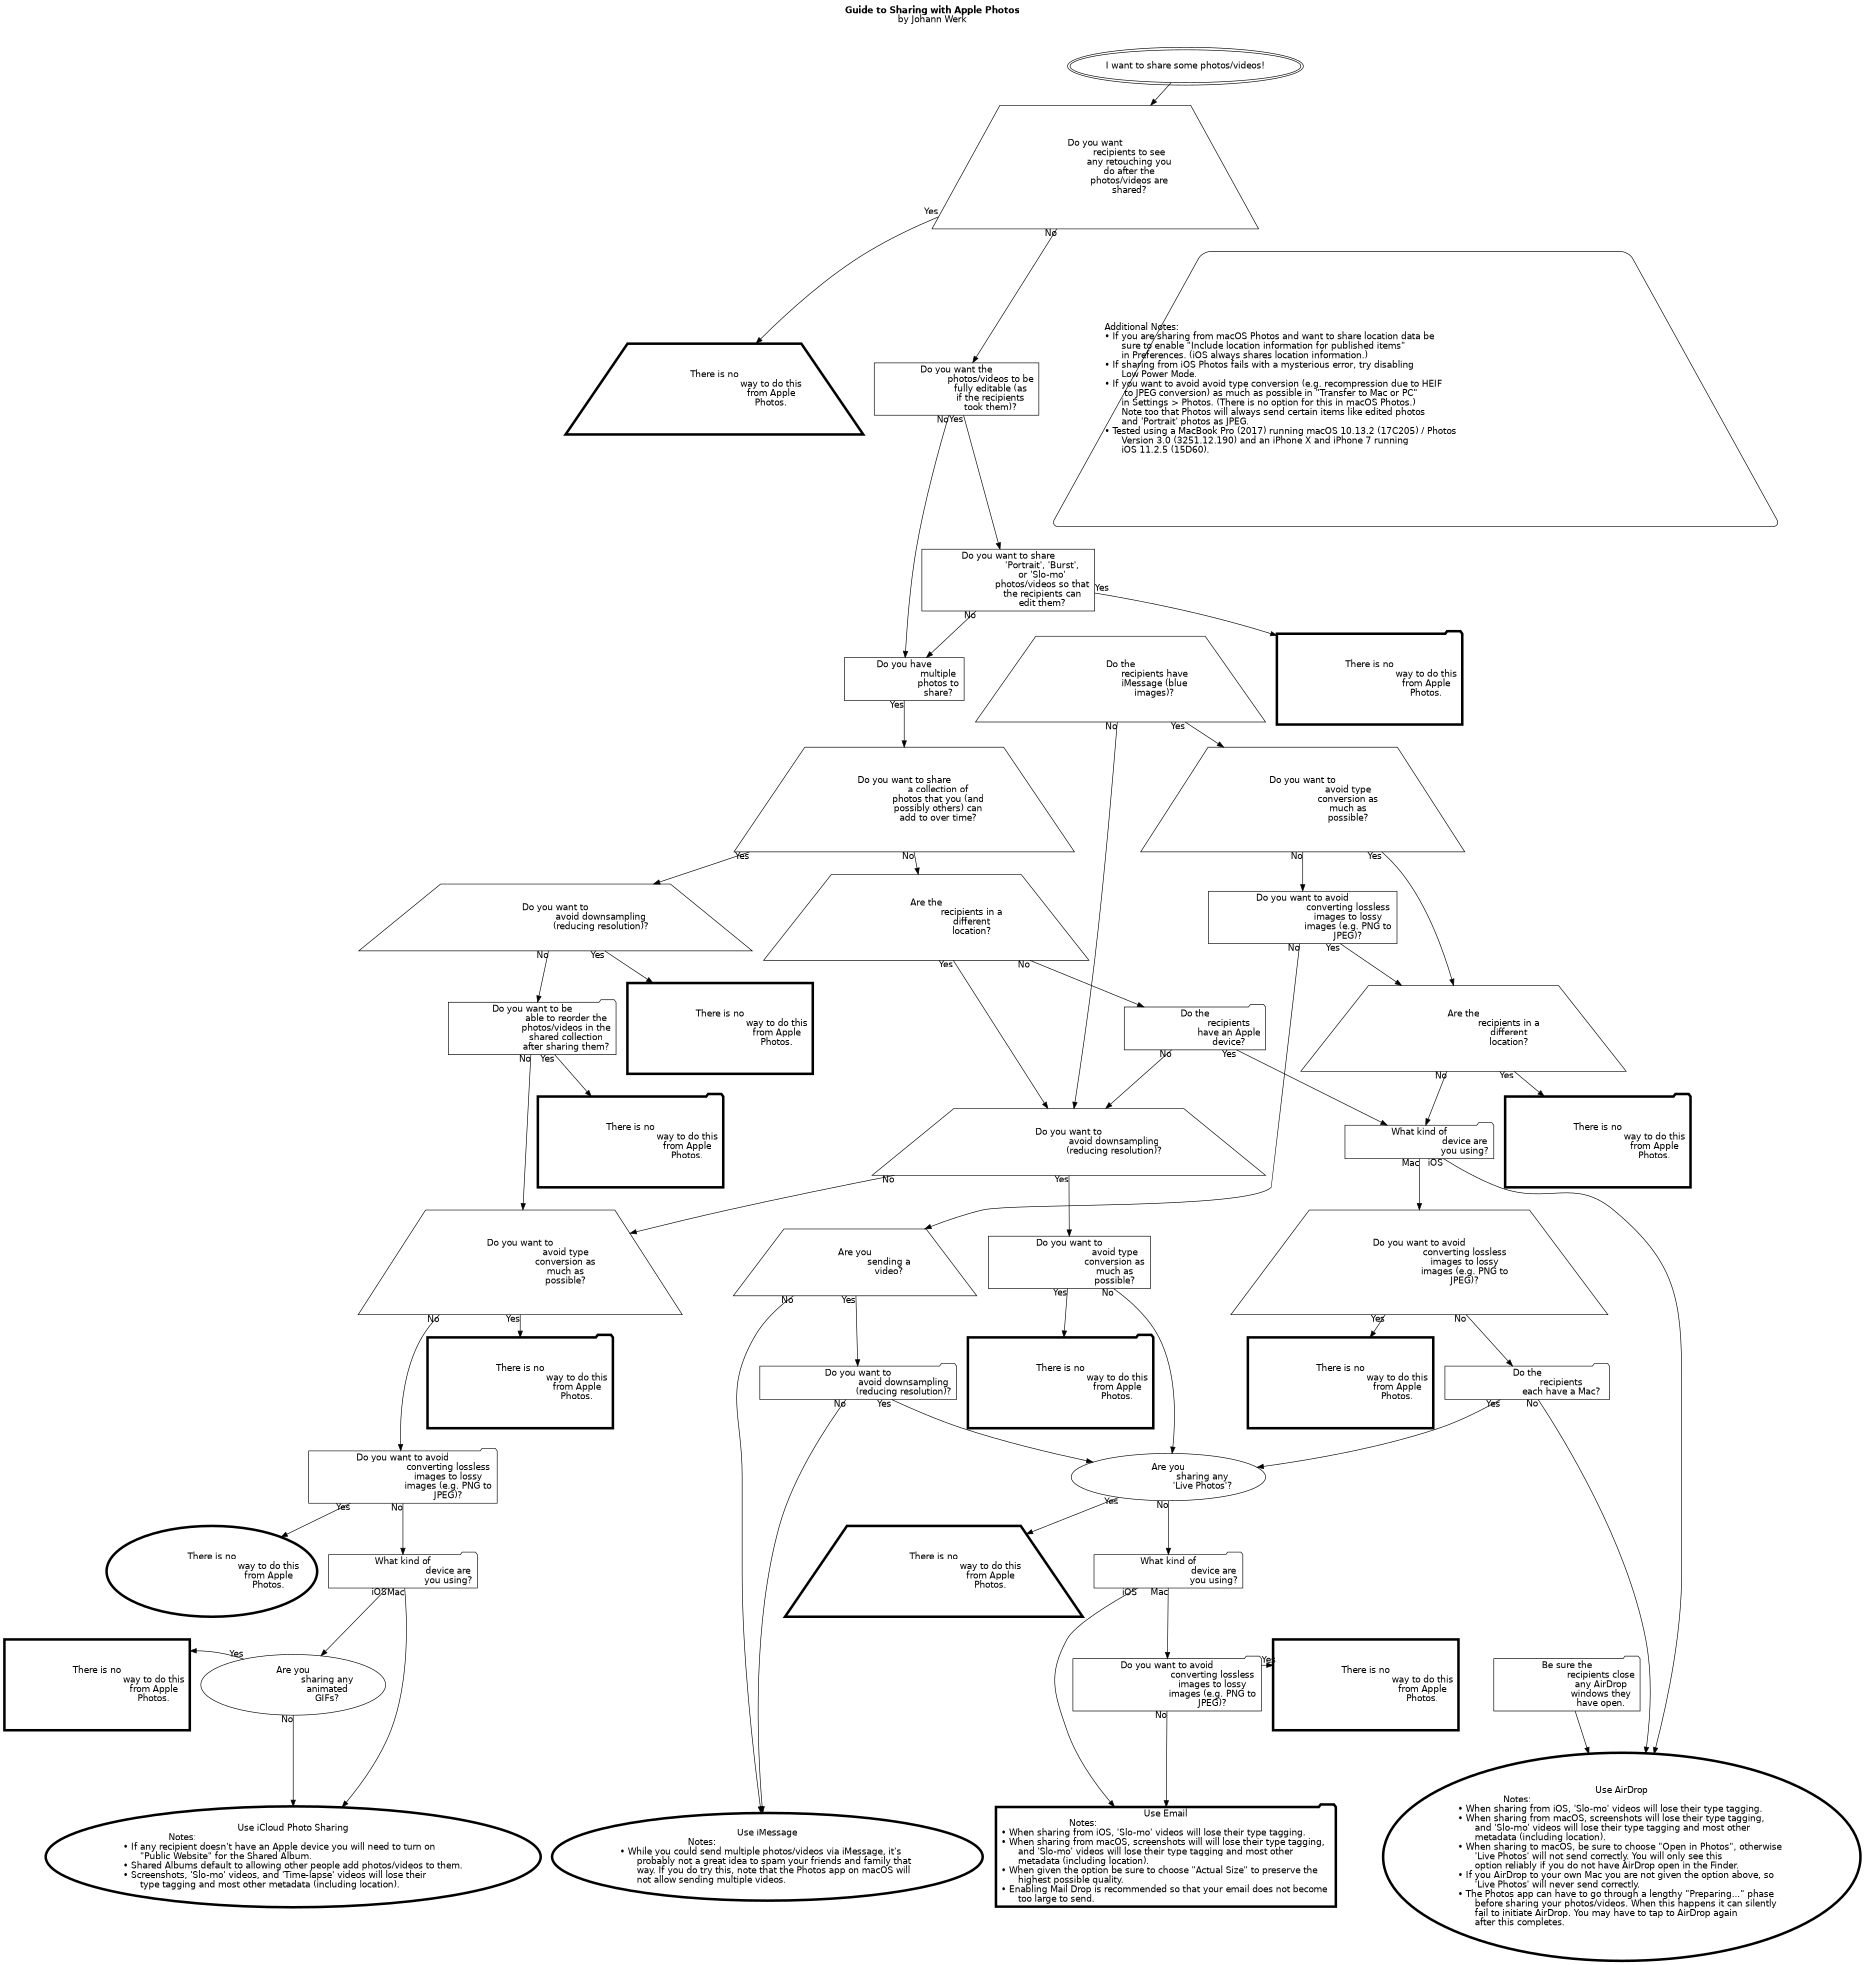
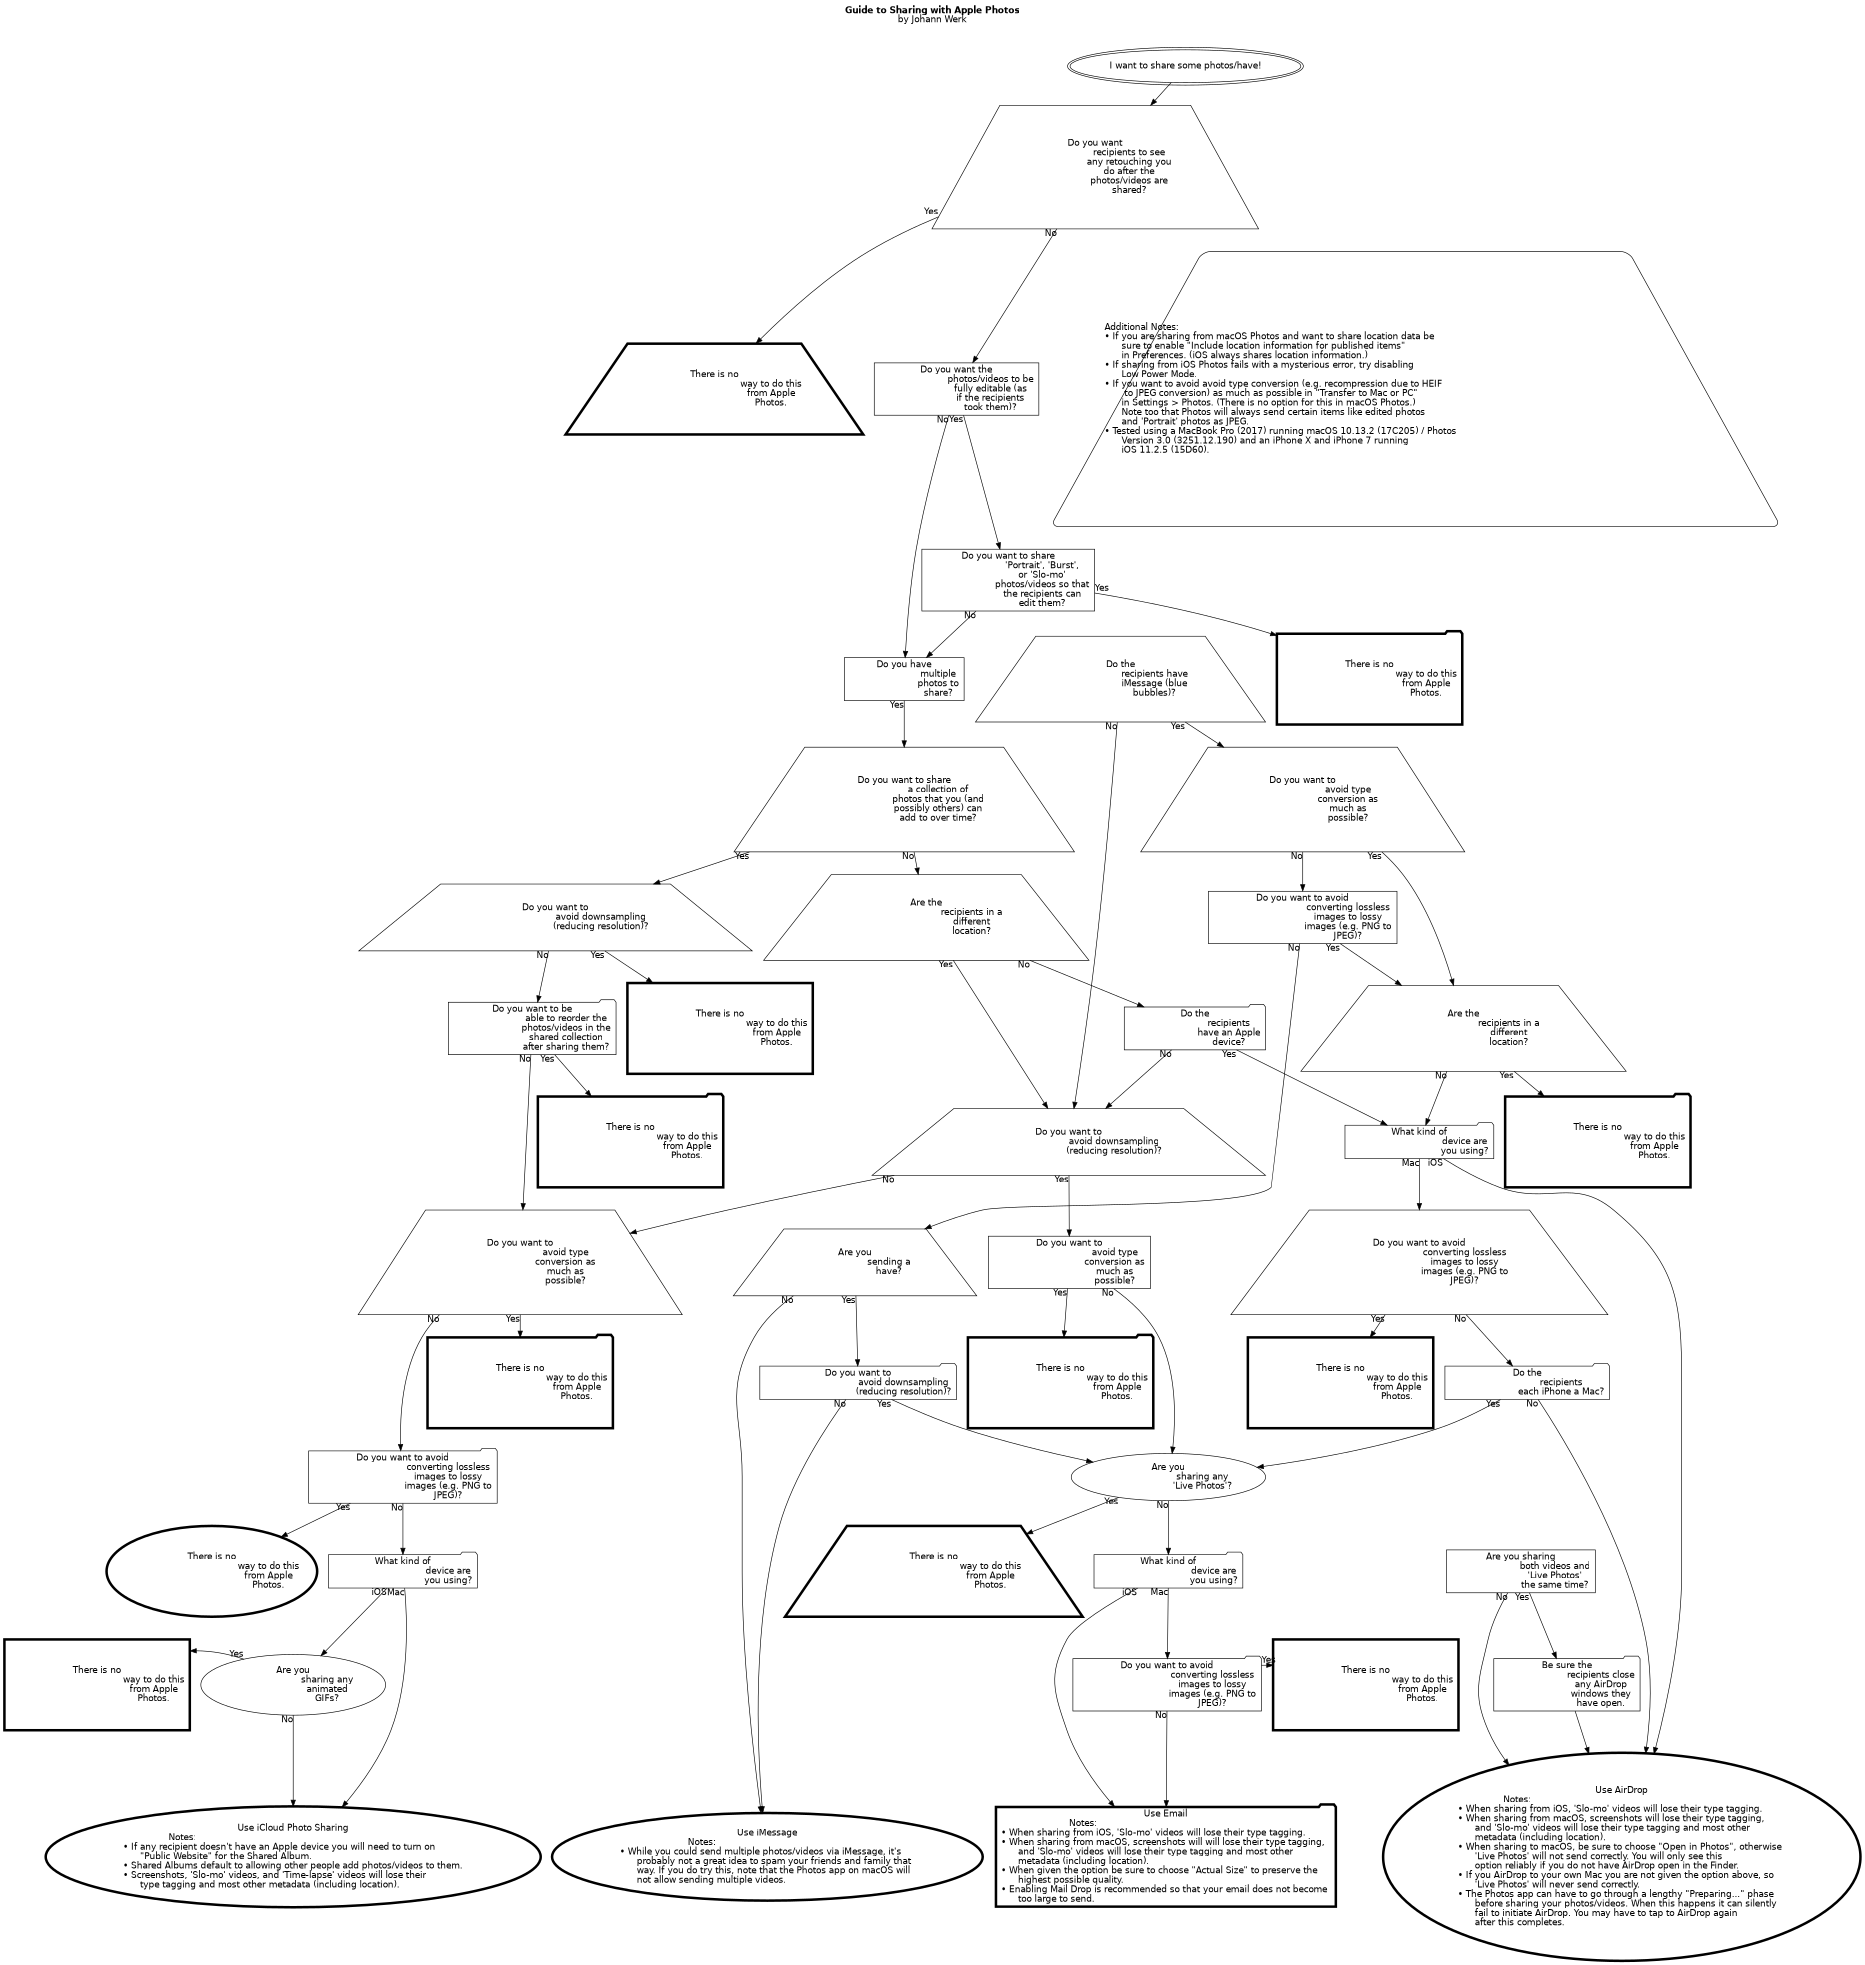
(1185, 66) -> (1185, 66)
(1120, 679) -> (1120, 679)
(855, 1262) -> (855, 1262)
(1527, 1383) -> (1527, 1383)
none -> (1521, 1571)
